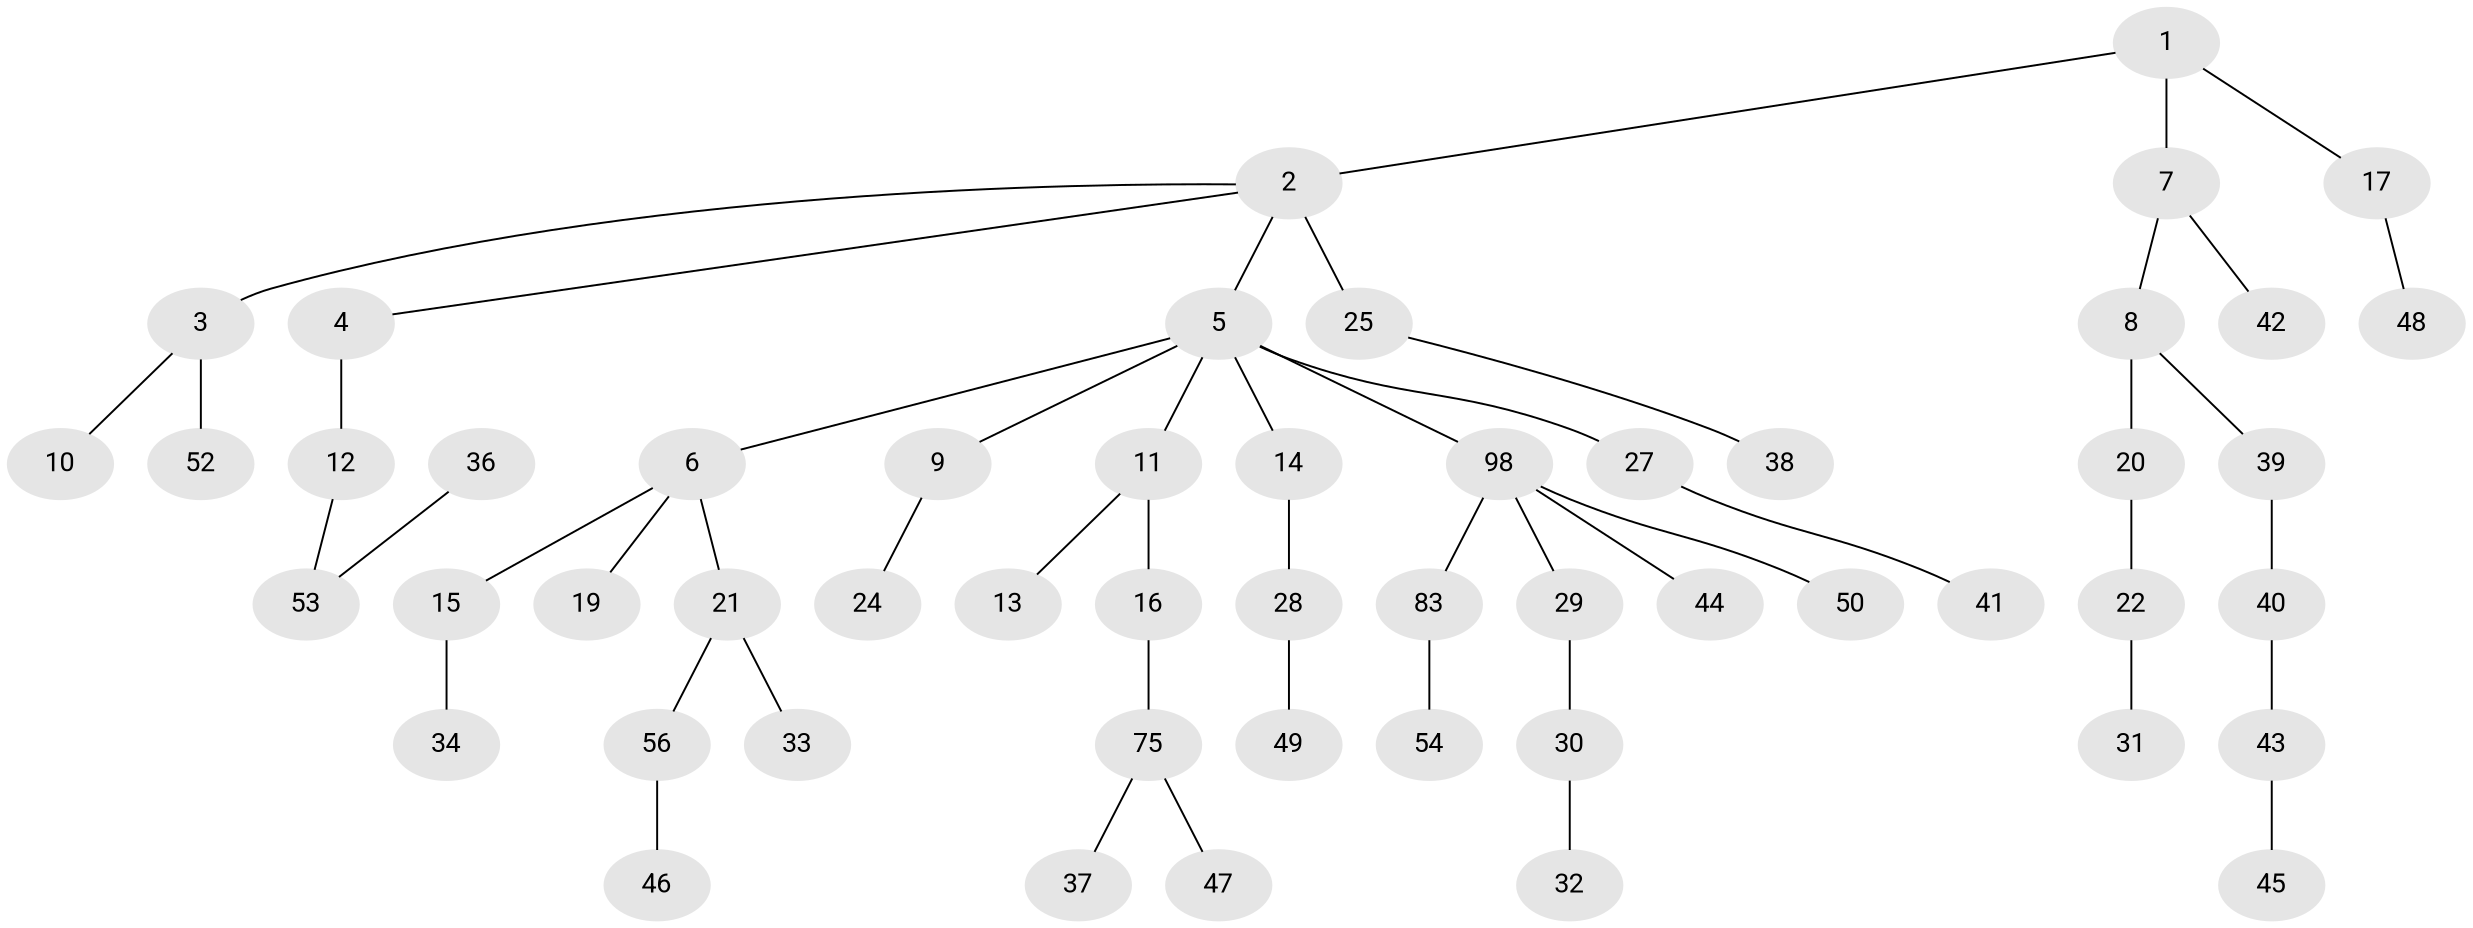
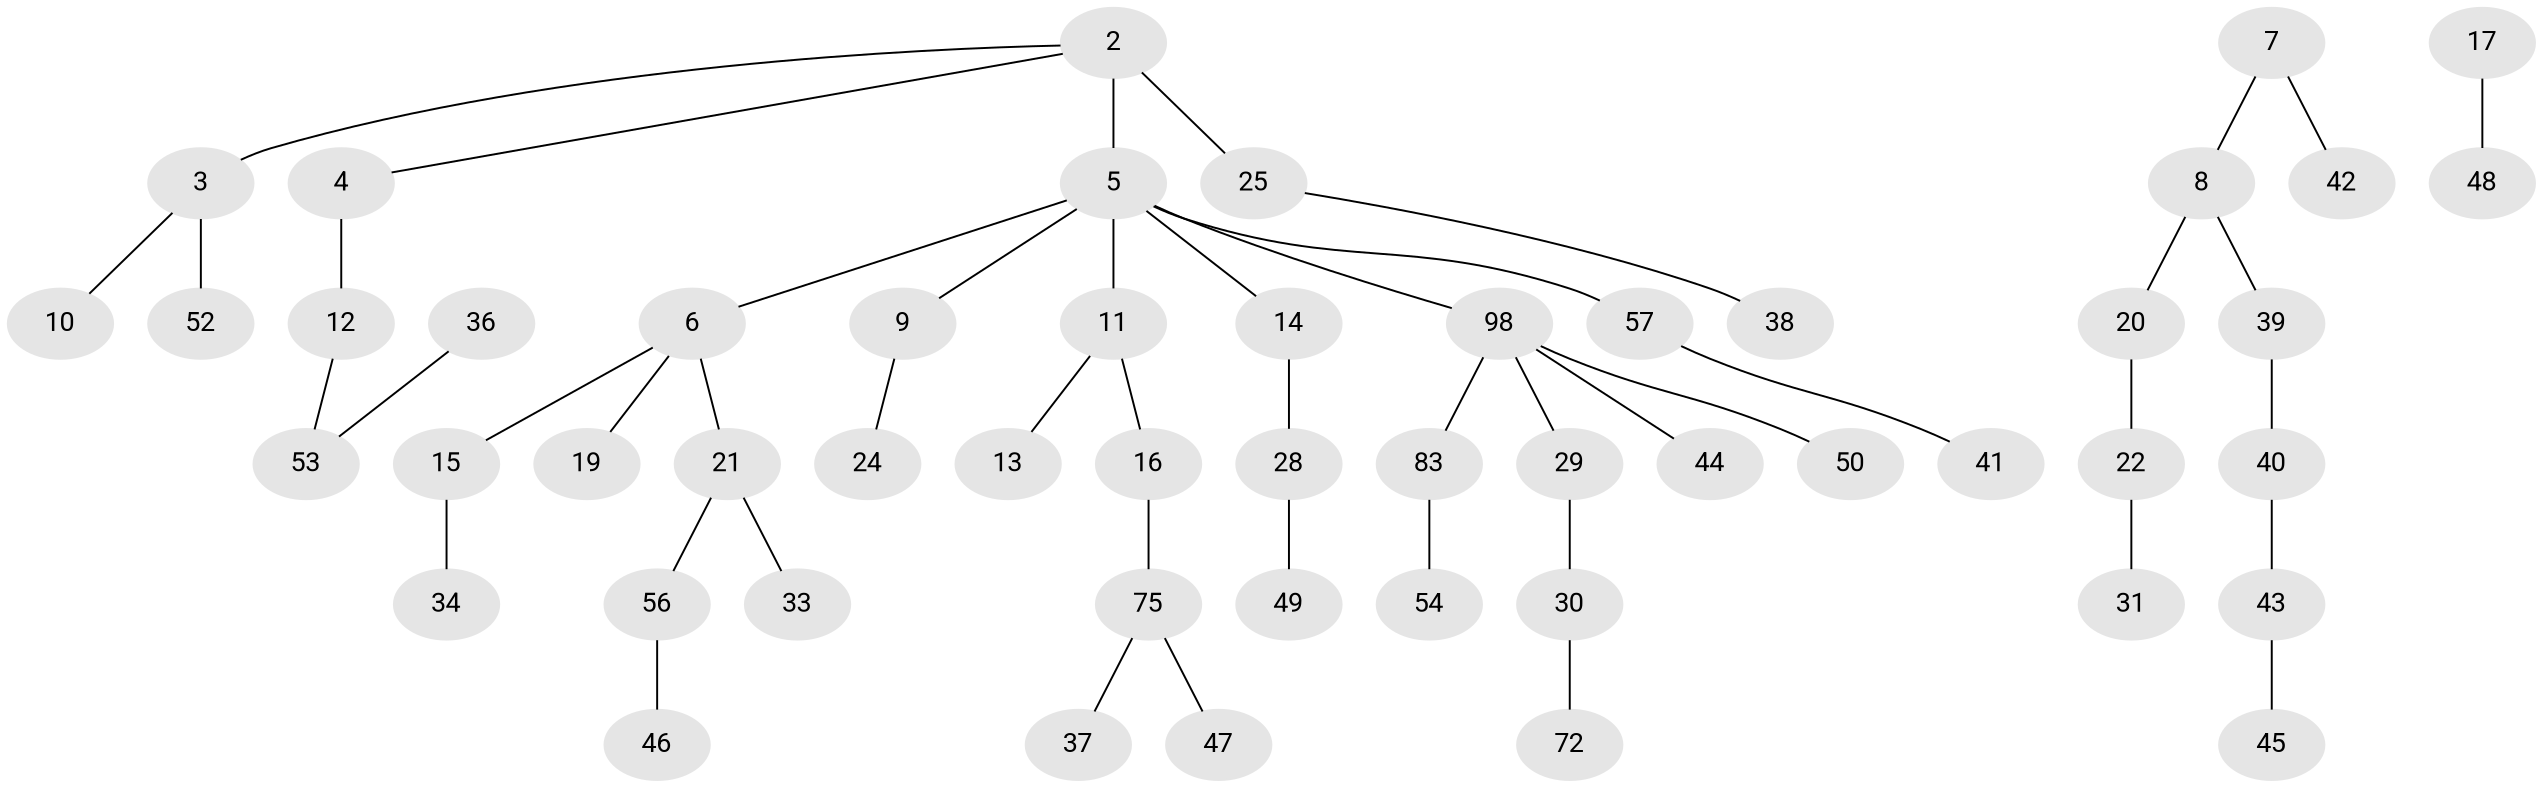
(2166, 43) -> none
(1640, 464) -> (1640, 324)
(1570, 885) -> (1570, 745)
